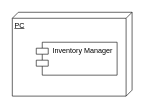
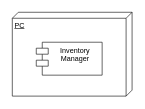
(77, 59) -> (69, 59)
